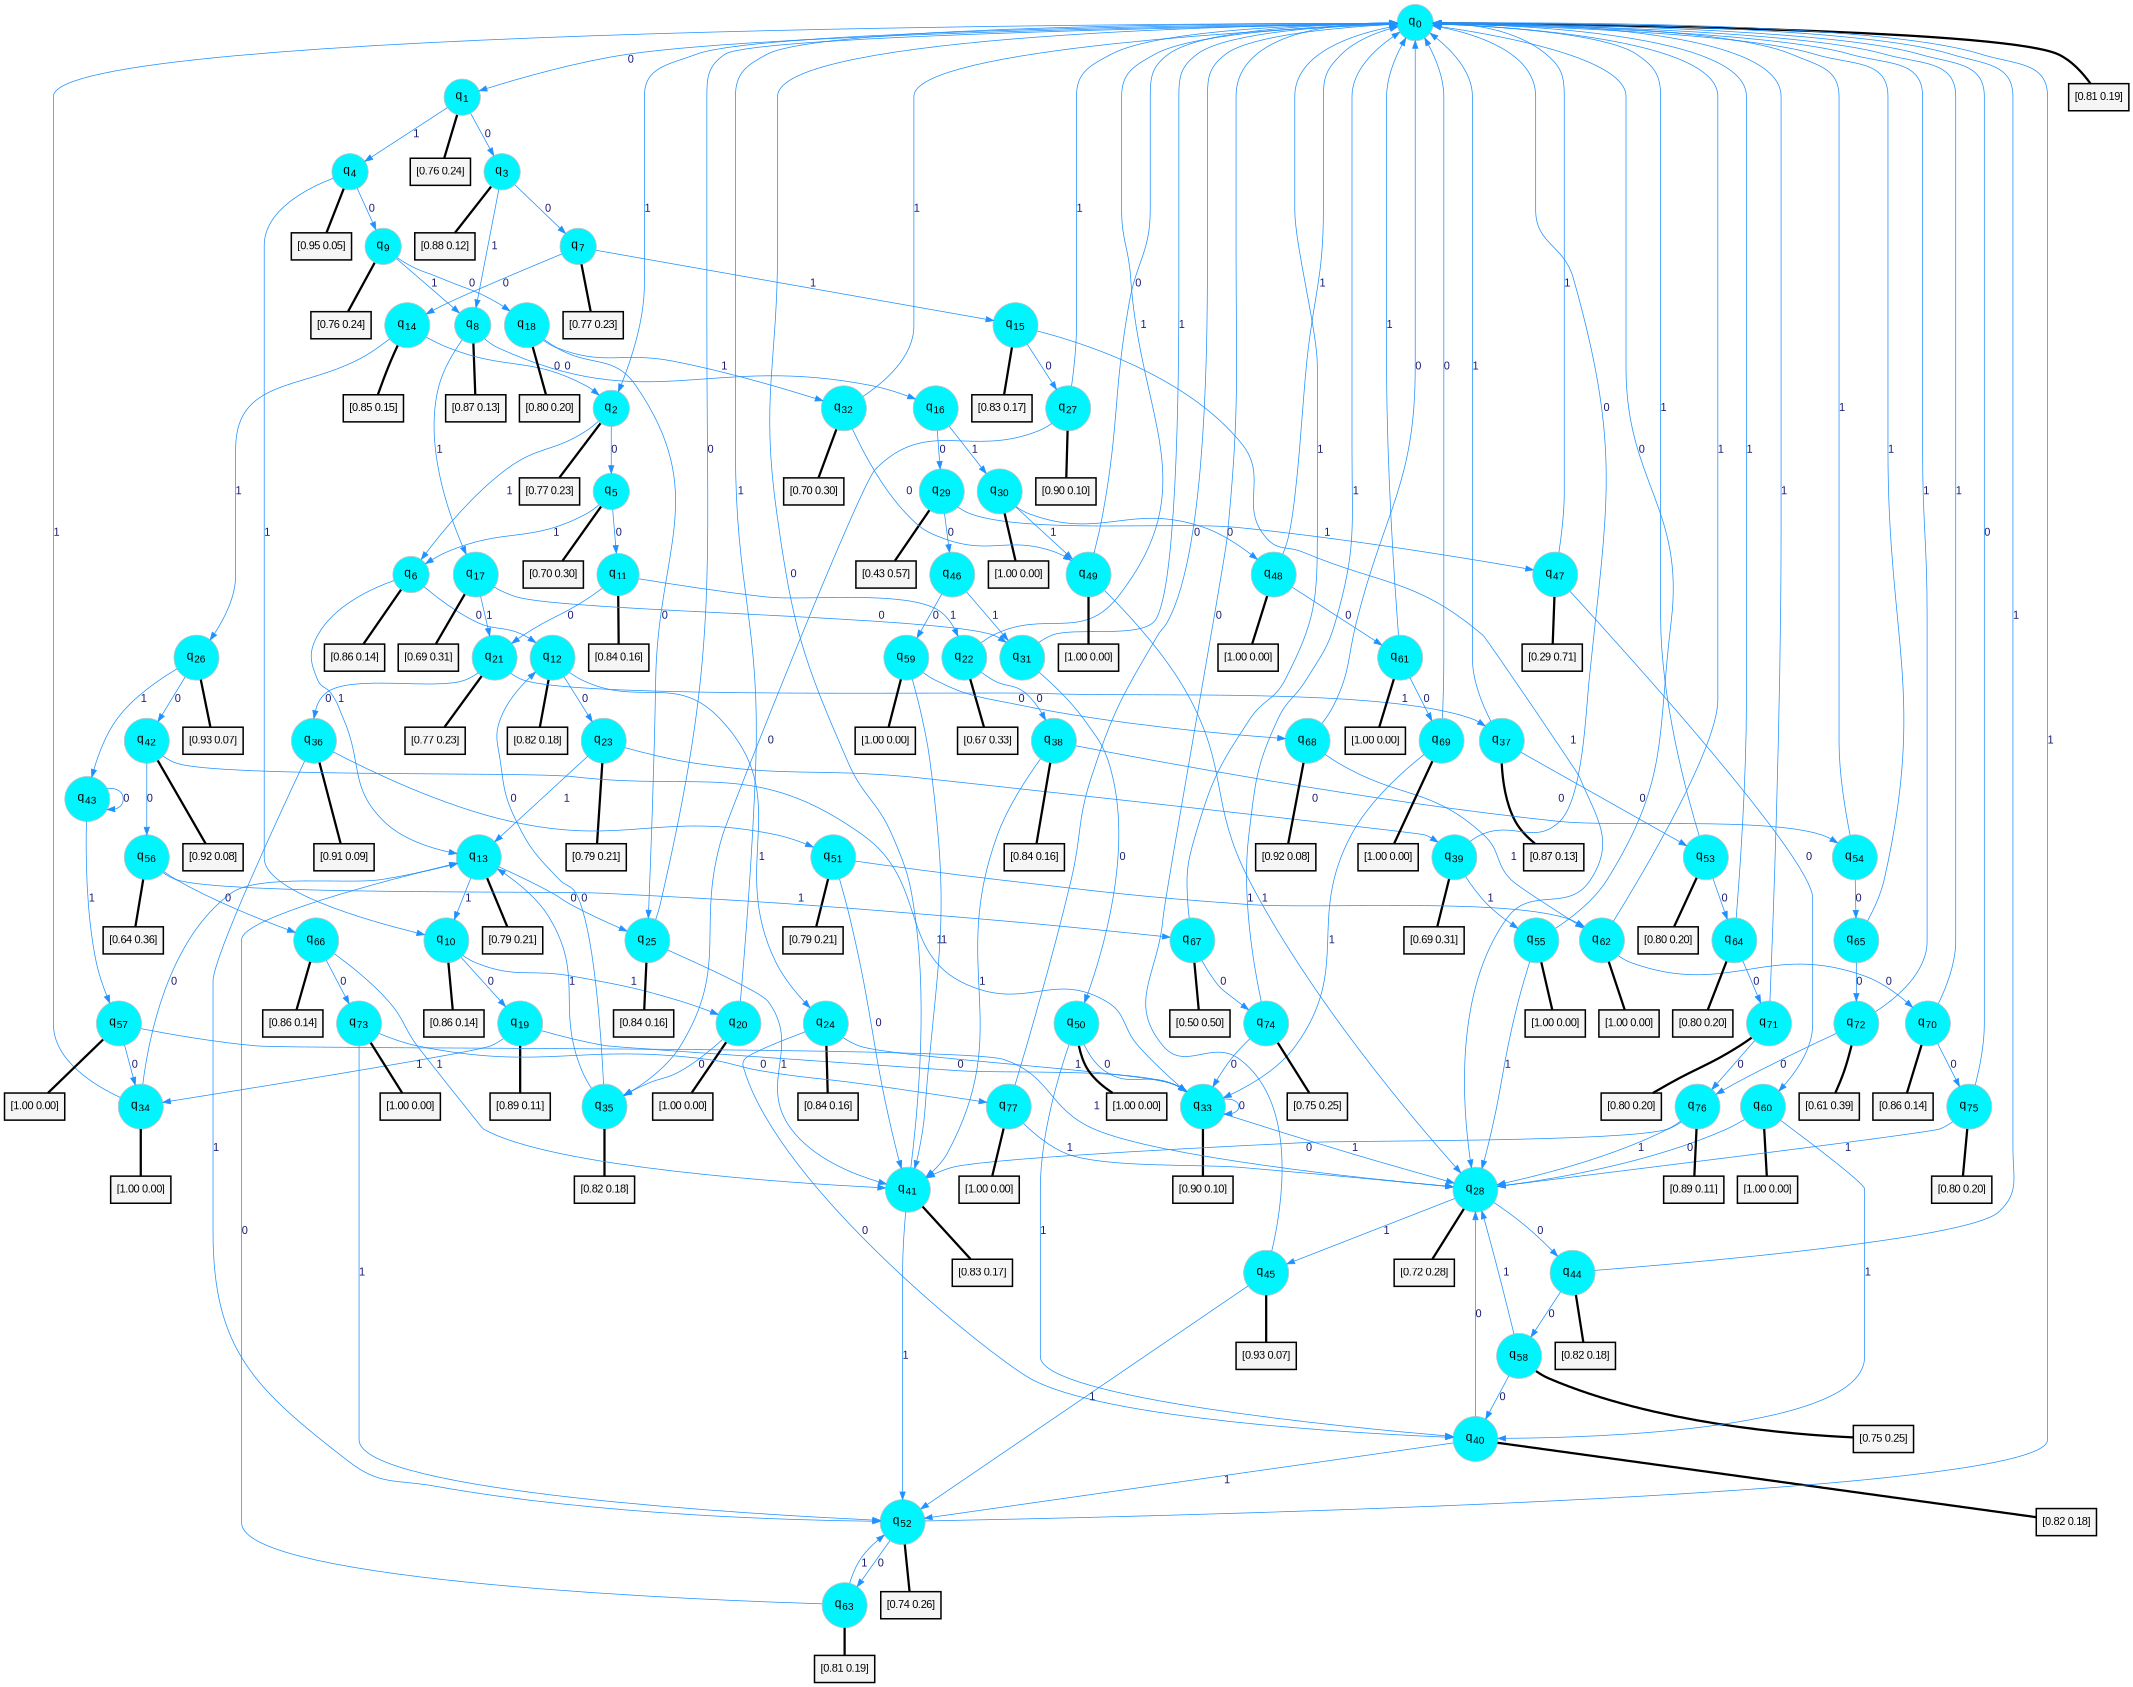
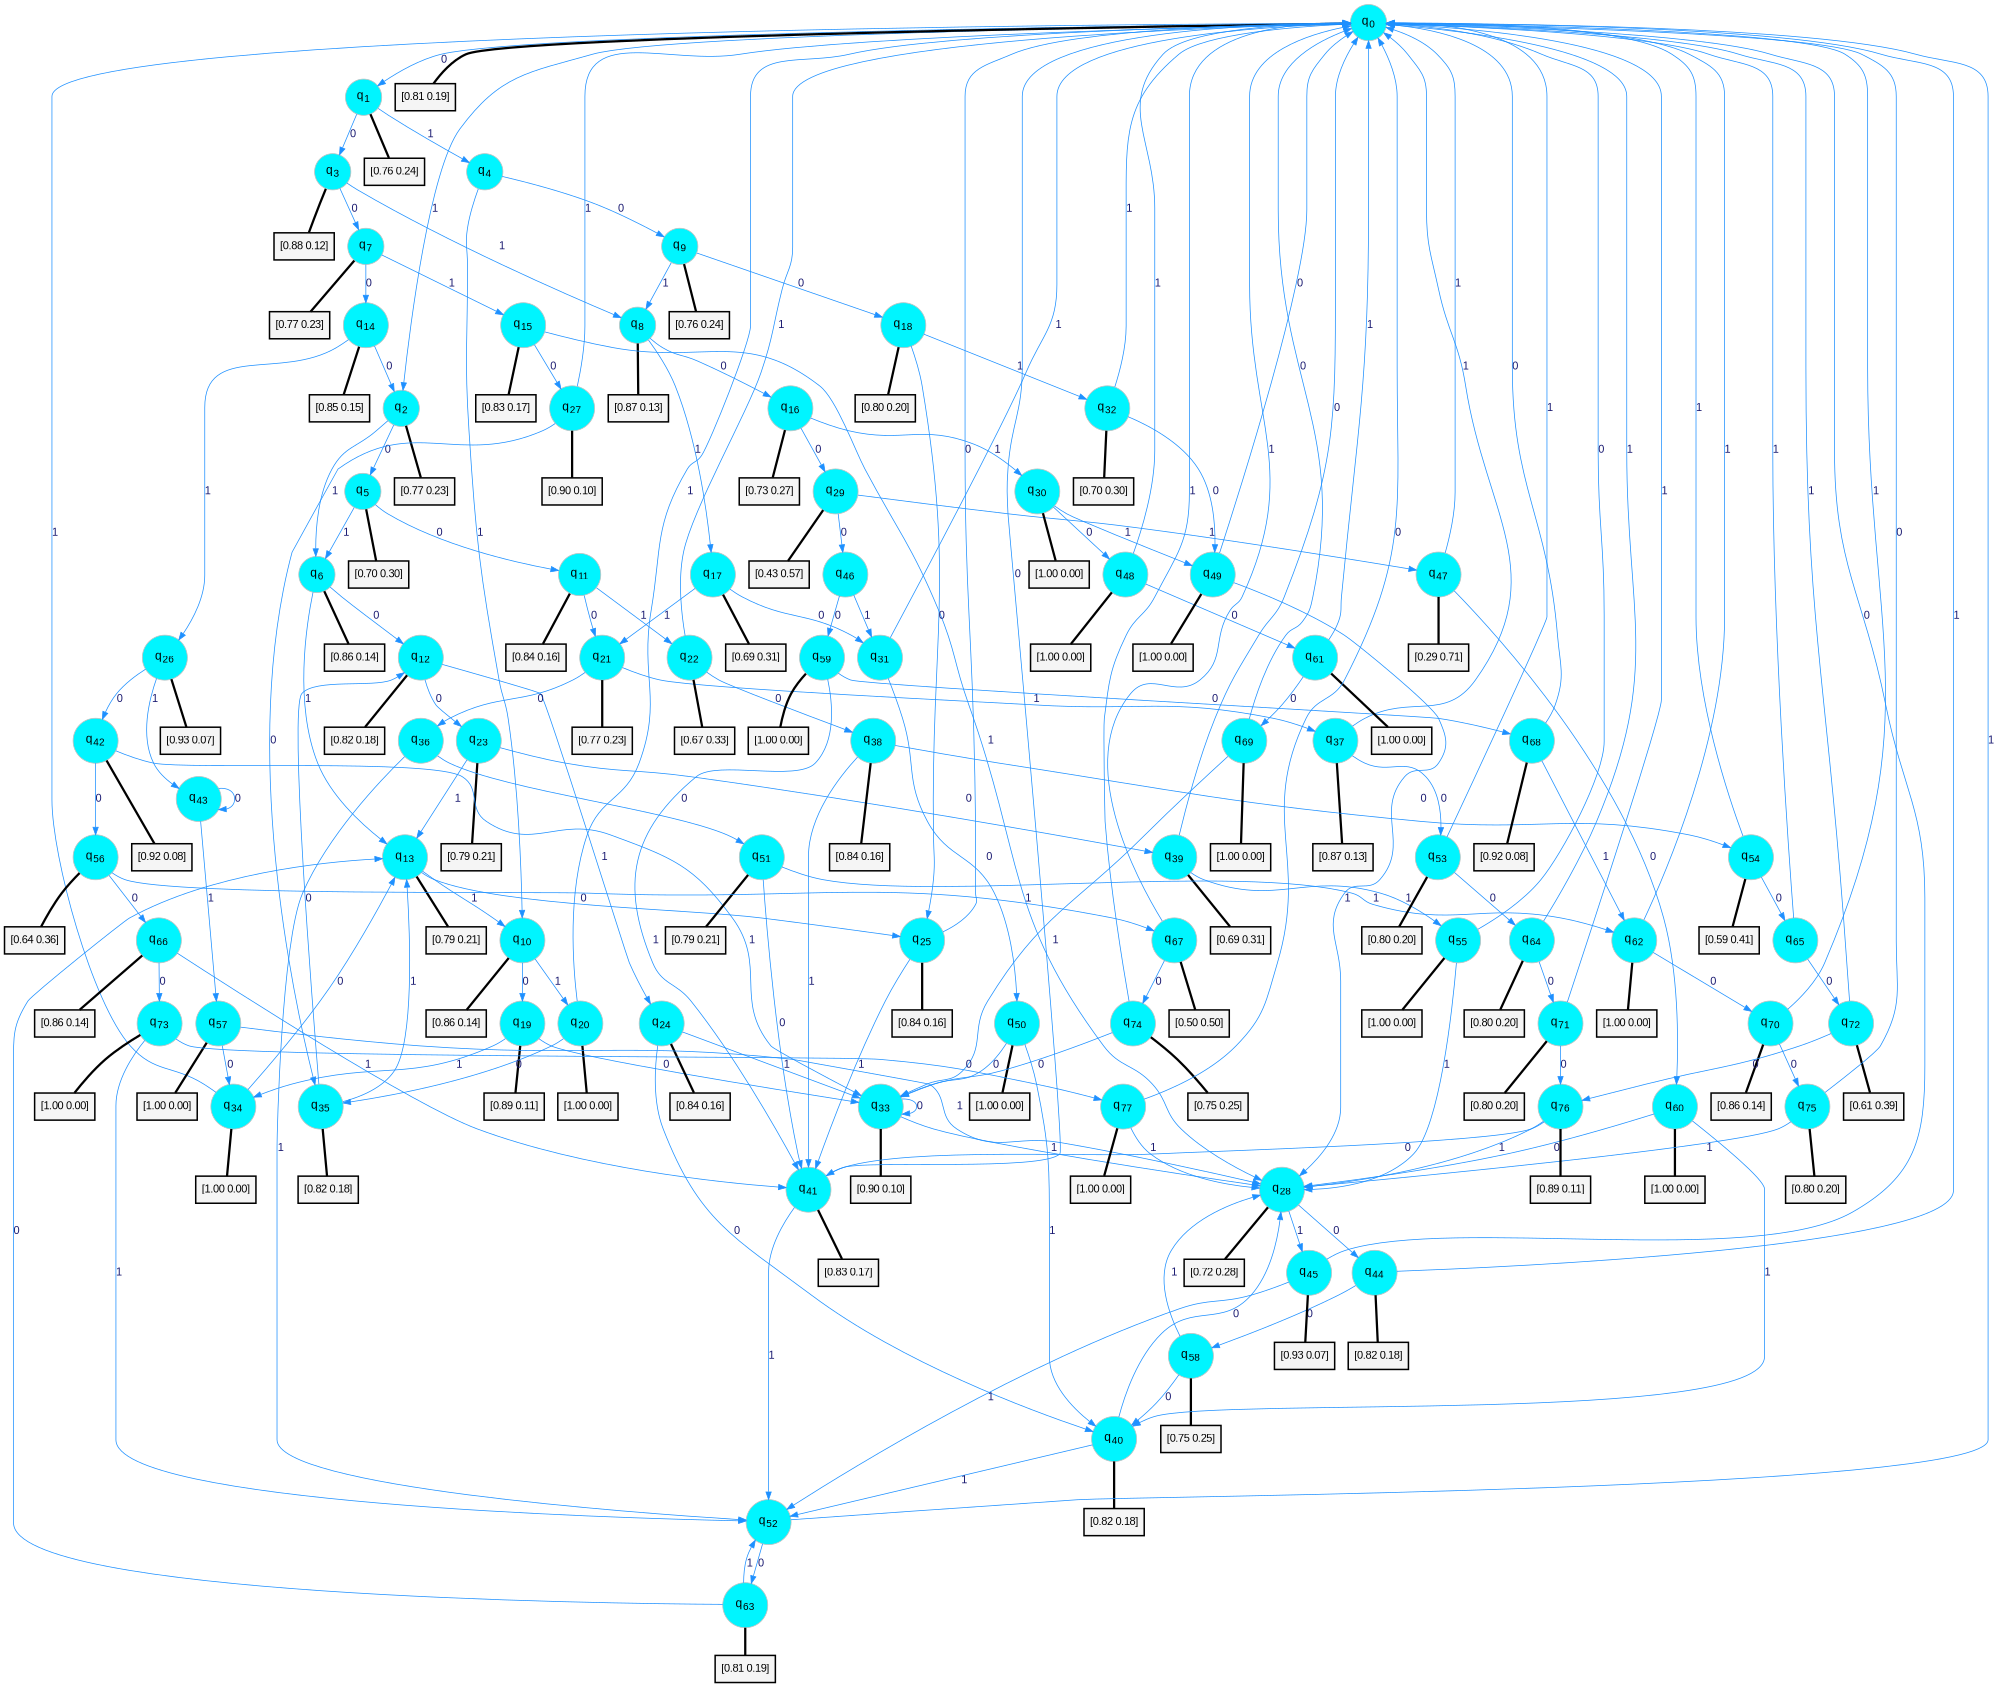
(321, 246) -> none
none -> (769, 491)
(344, 857) -> none
none -> (1729, 940)
(911, 1605) -> none
